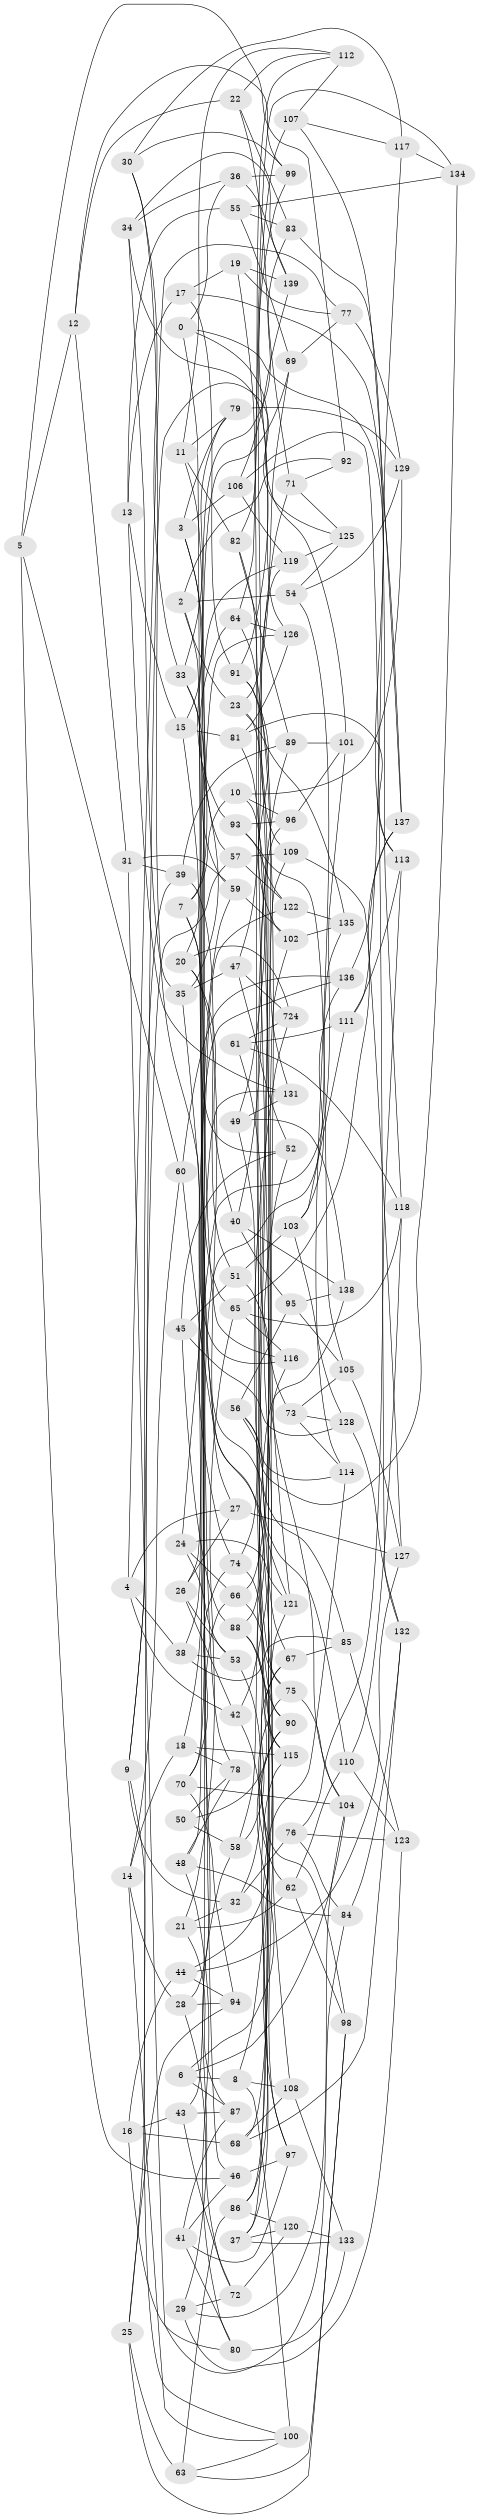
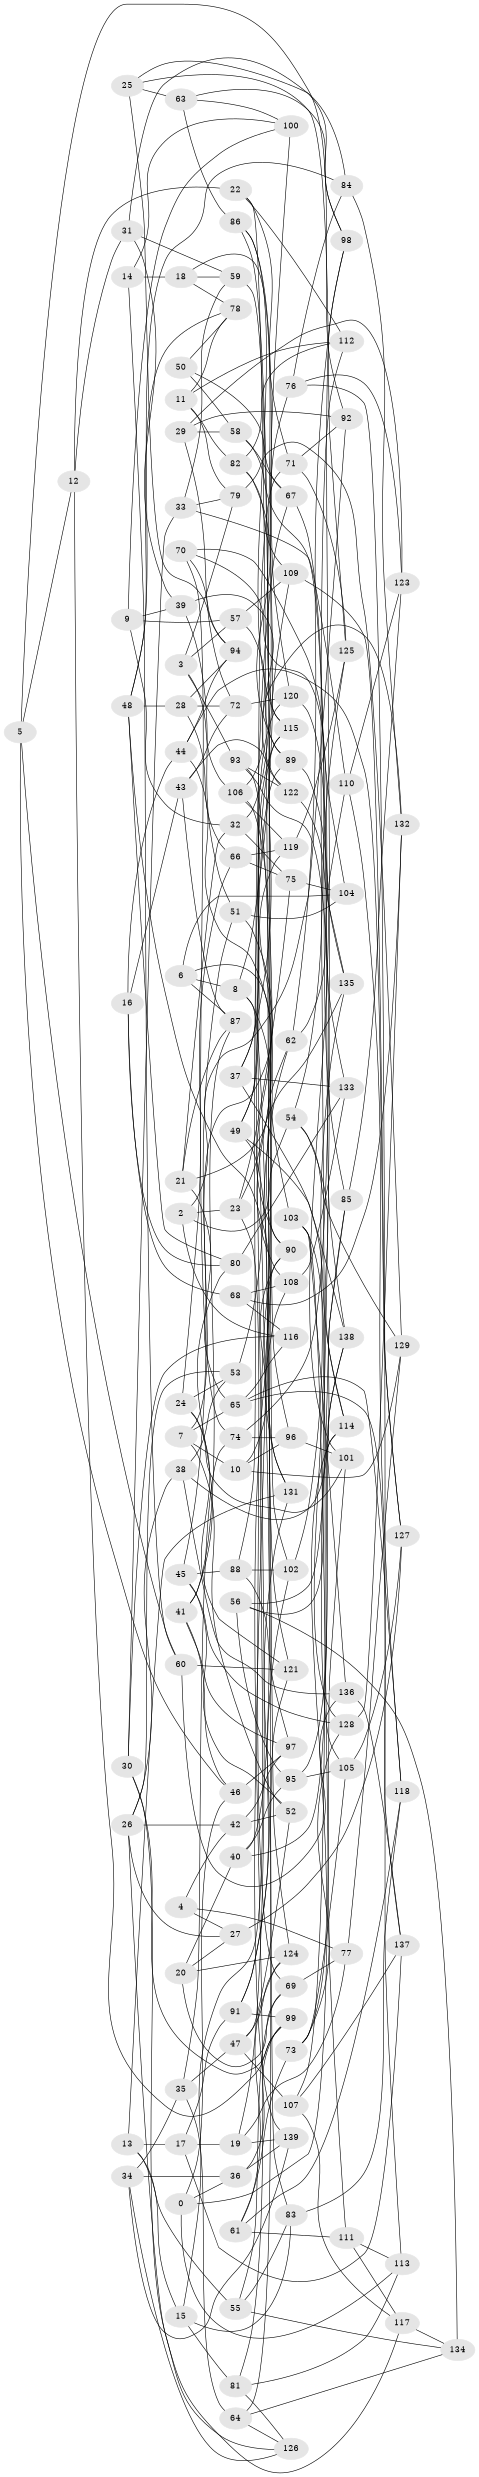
(291, 1017) -> (291, 1954)
(152, 1617) -> (148, 1646)
(149, 1955) -> (153, 706)
(319, 2191) -> (255, 412)
